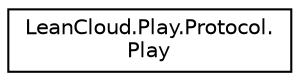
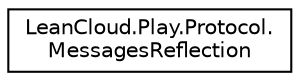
(150, 41) -> (150, 41)
